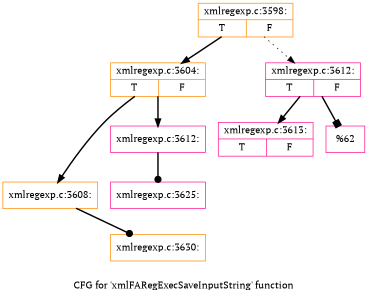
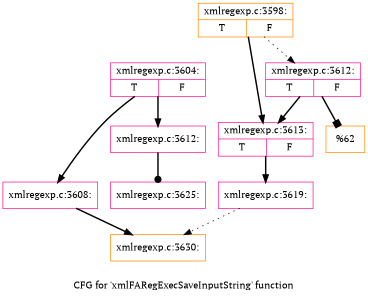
(205, 48) -> (255, 76)
(158, 80) -> (158, 80)
(345, 139) -> (345, 139)
(50, 195) -> (50, 195)
none -> (266, 195)
(101, 220) -> (101, 220)
